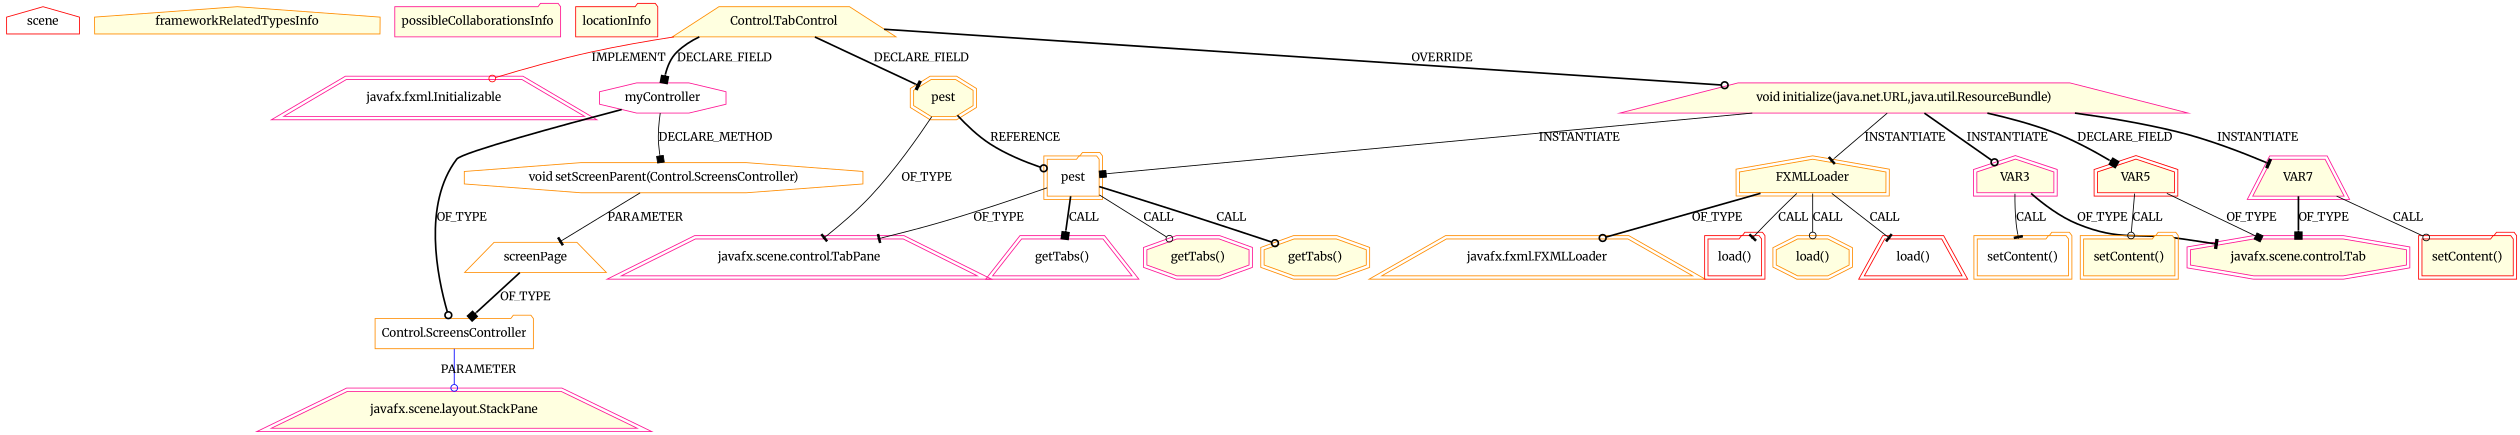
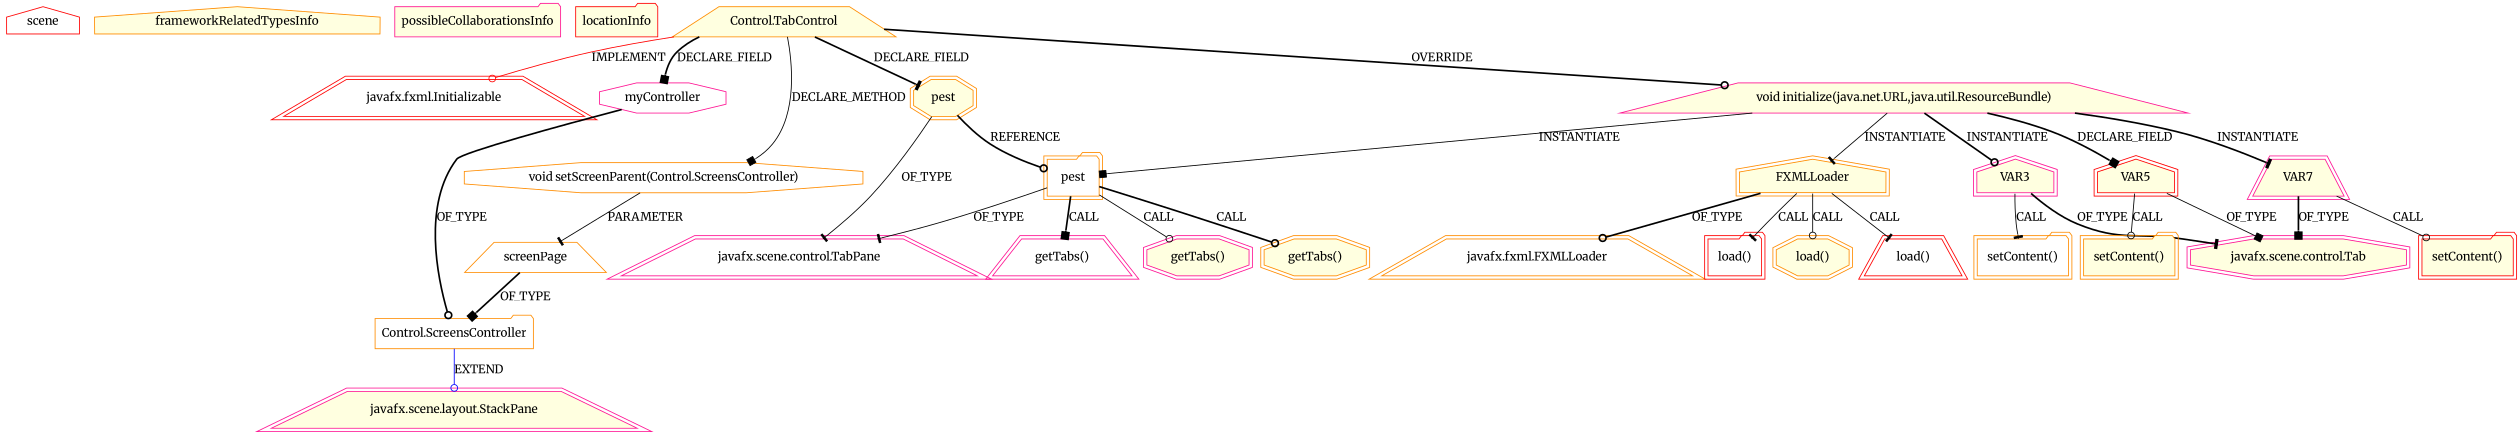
(434, 98) -> (434, 98)
(658, 134) -> (790, 103)
(479, 370) -> (479, 370)
